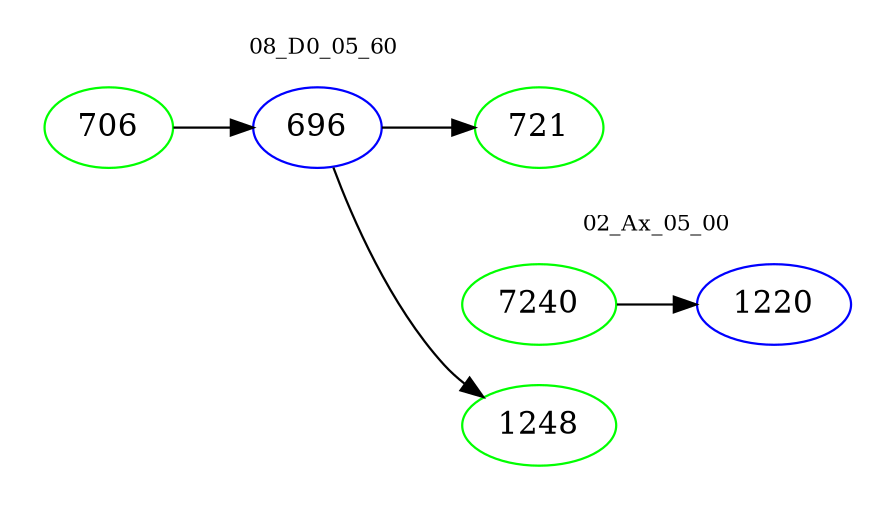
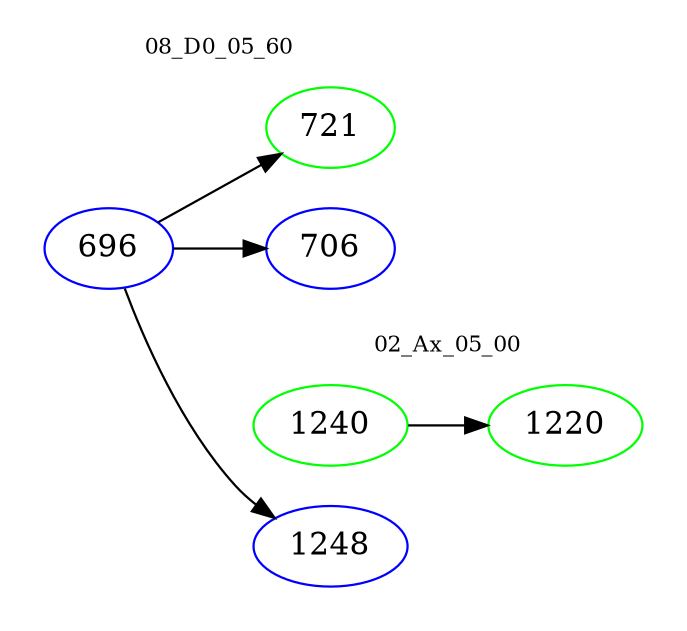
(109, 128) -> (331, 249)
(202, 128) -> (208, 249)
(539, 304) -> (331, 425)
(774, 304) -> (565, 425)
(539, 425) -> (331, 546)
